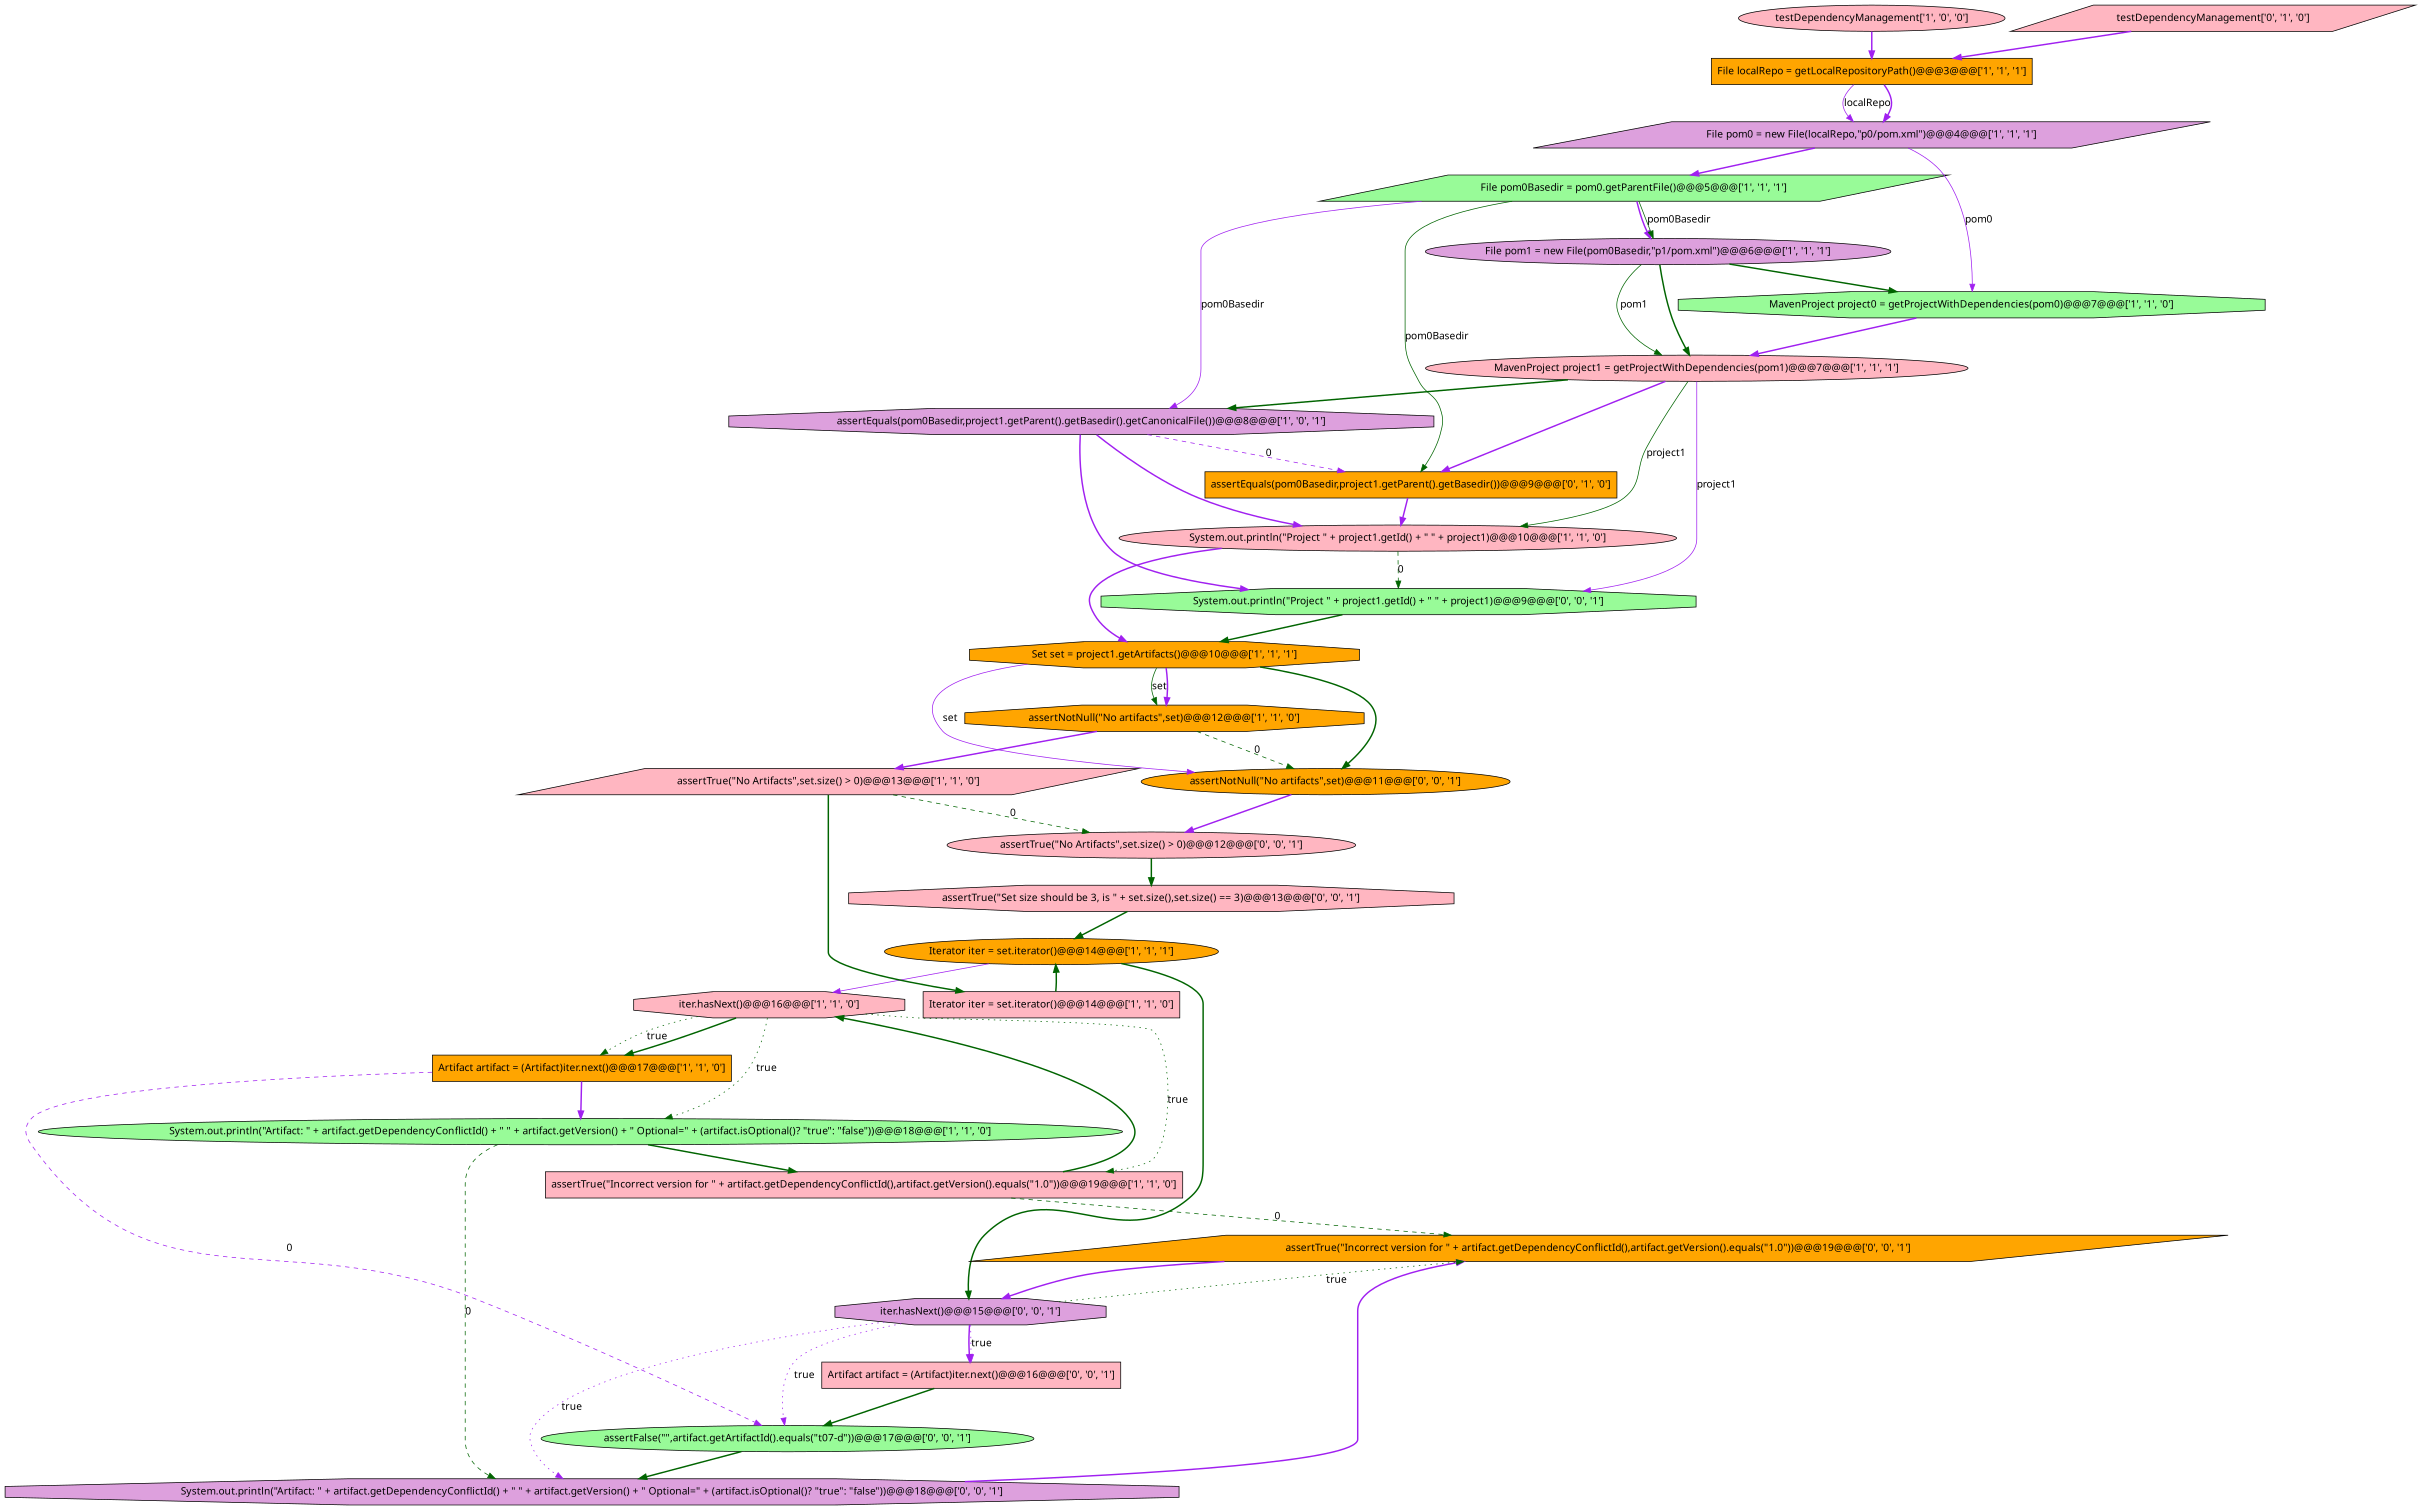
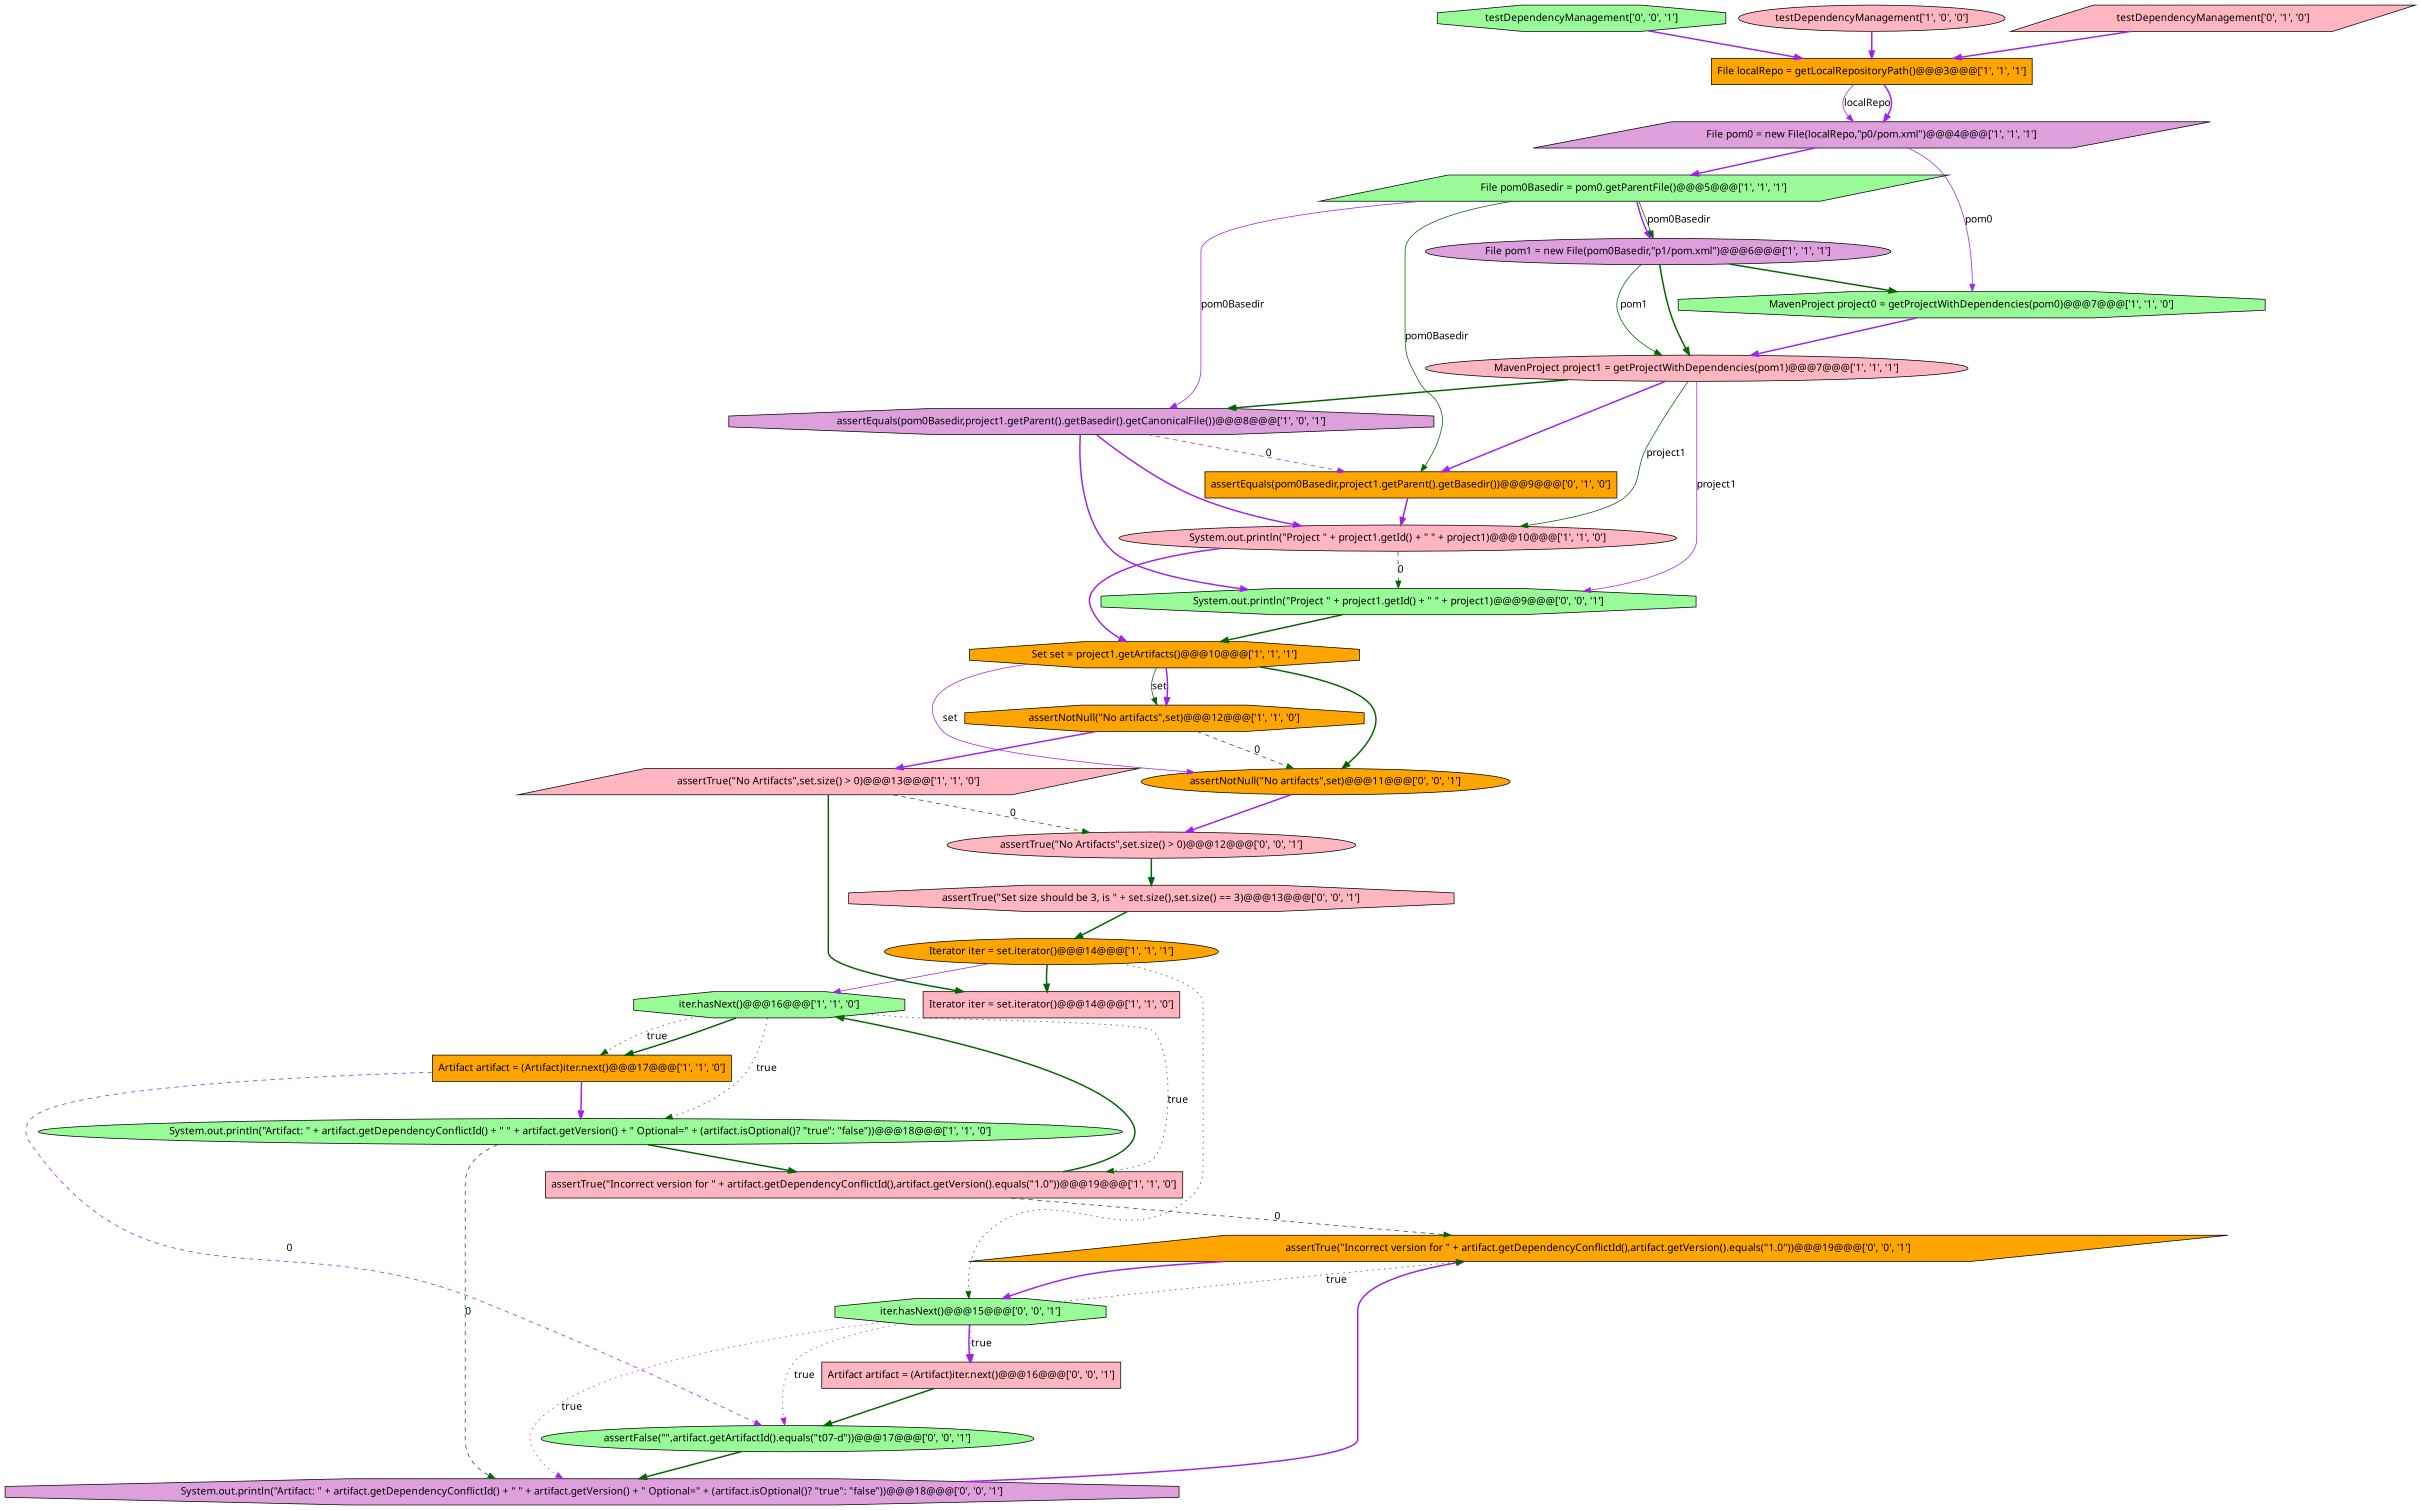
none -> (1582, 18)
(1056, 982) -> (1047, 975)
(769, 1005) -> (769, 1005)
(1195, 1192) -> (1195, 1192)
(971, 1312) -> (971, 1312)
